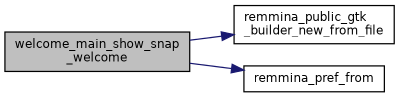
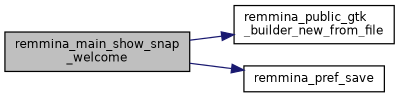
(97, 52) -> (97, 52)
(314, 79) -> (314, 79)
